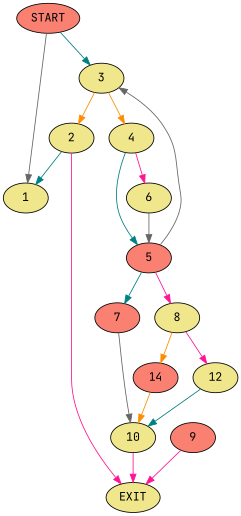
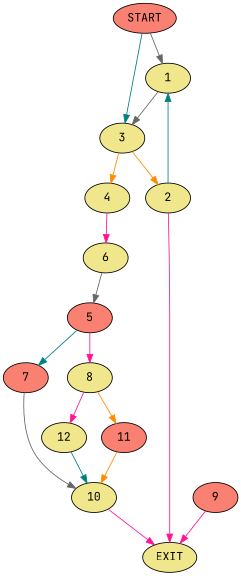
(176, 162) -> (148, 105)
(117, 196) -> none
(156, 378) -> (124, 438)
